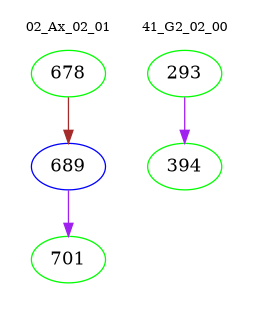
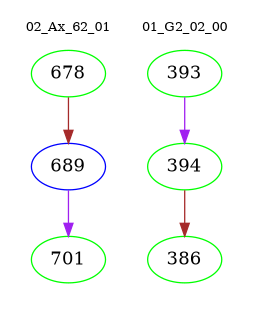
(68, 28) -> (68, 28)
(185, 28) -> (185, 28)
(185, 74) -> (185, 74)
none -> (185, 260)
